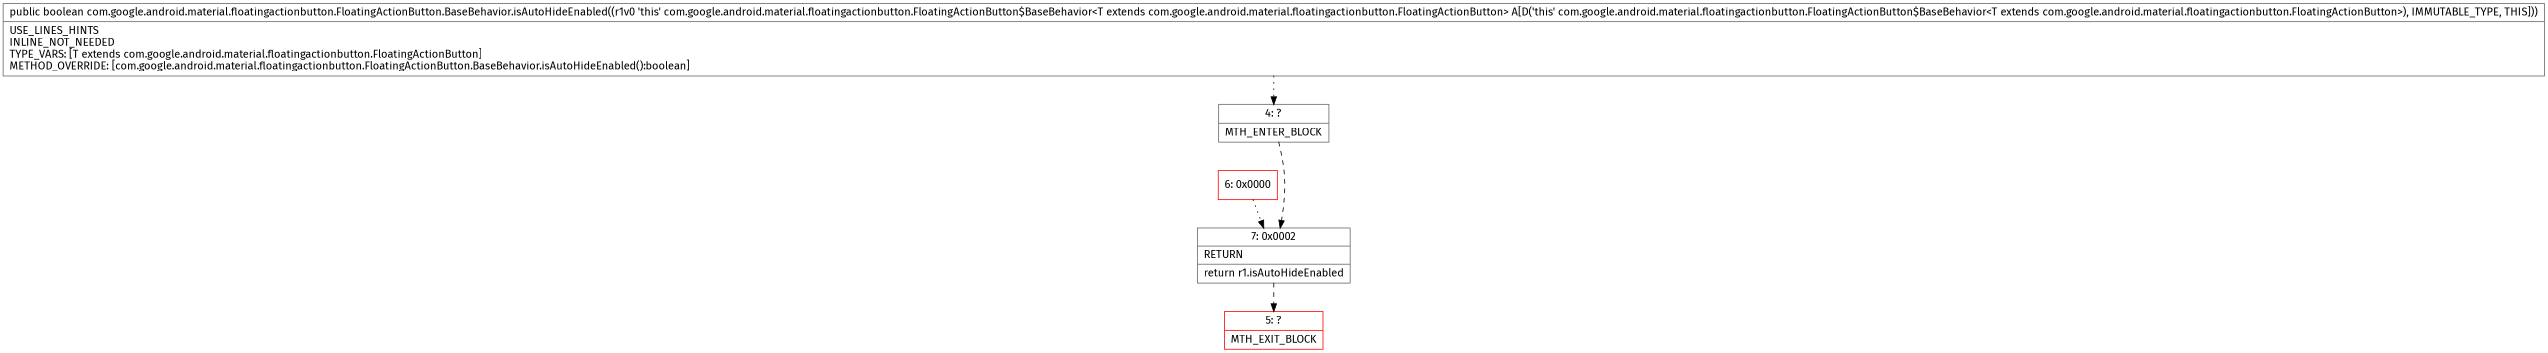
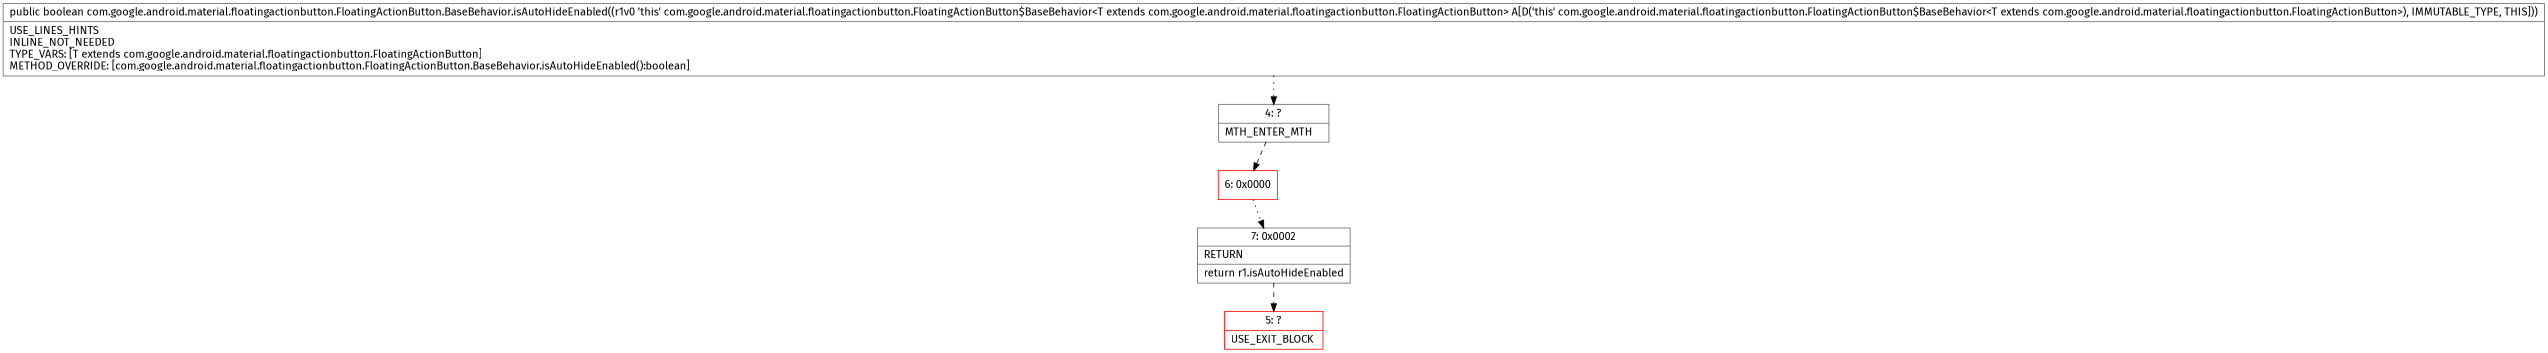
(1274, 132) -> (1269, 132)
(1285, 181) -> (1261, 153)
(1274, 339) -> (1273, 339)
